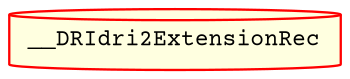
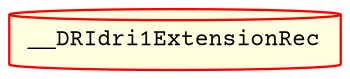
(175, 40) -> (175, 40)
